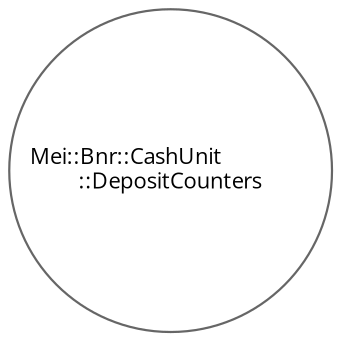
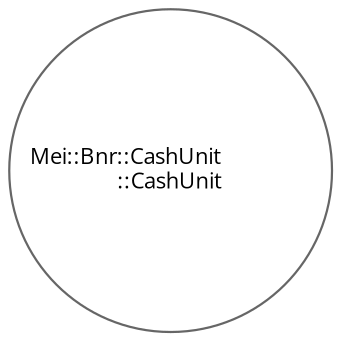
(171, 171) -> (171, 171)
